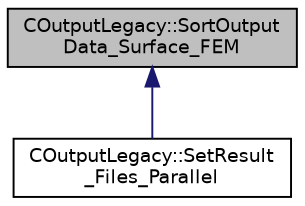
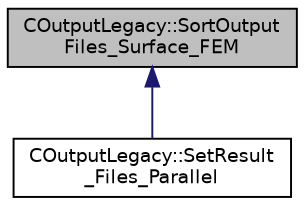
(152, 38) -> (152, 38)
